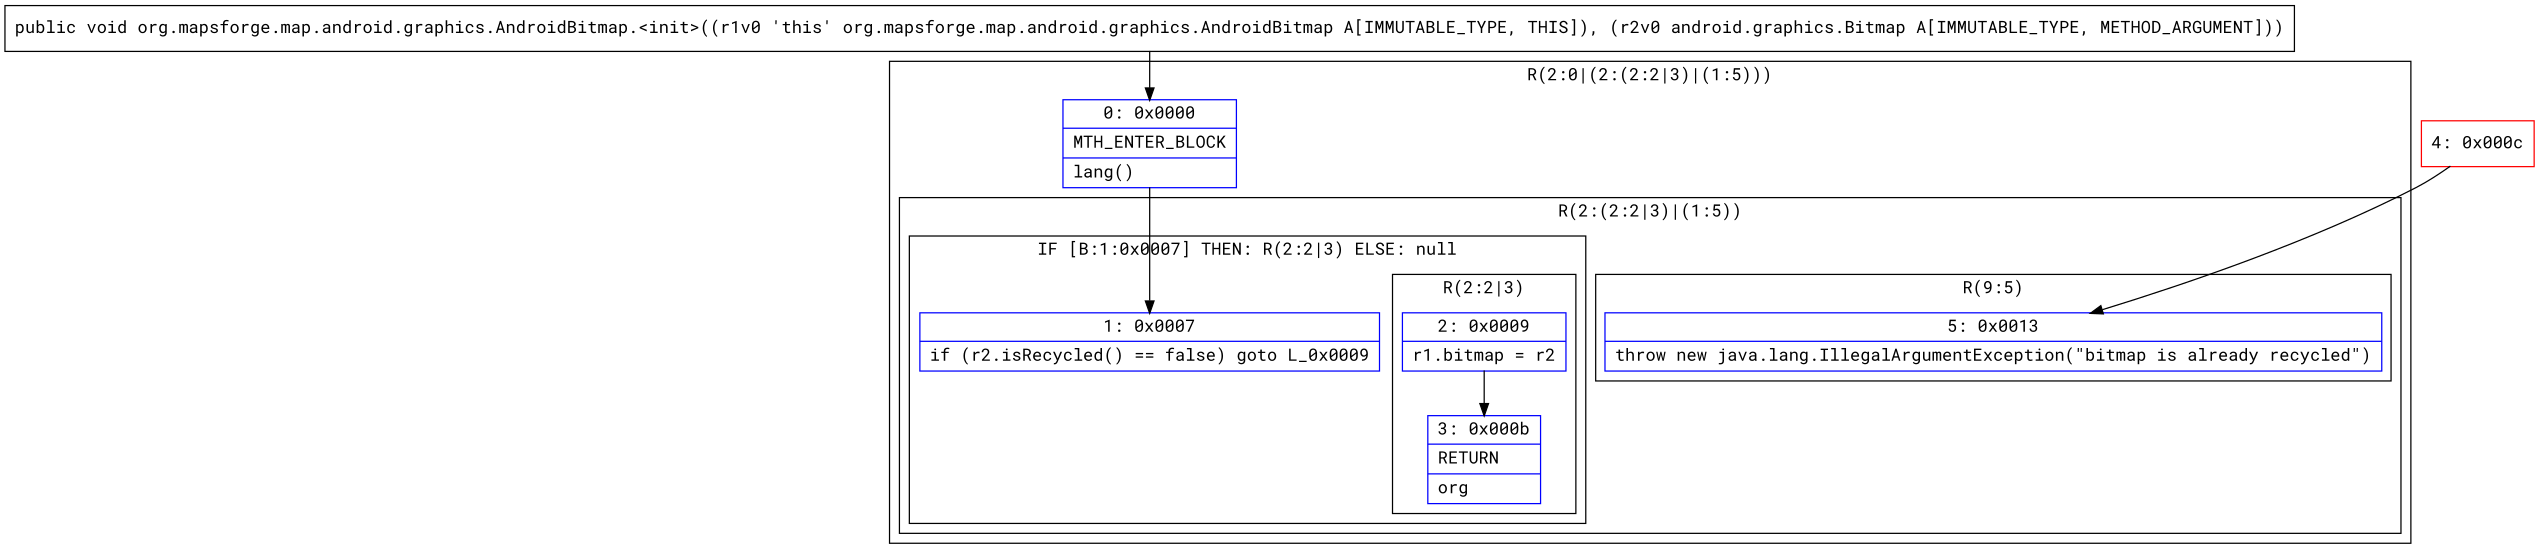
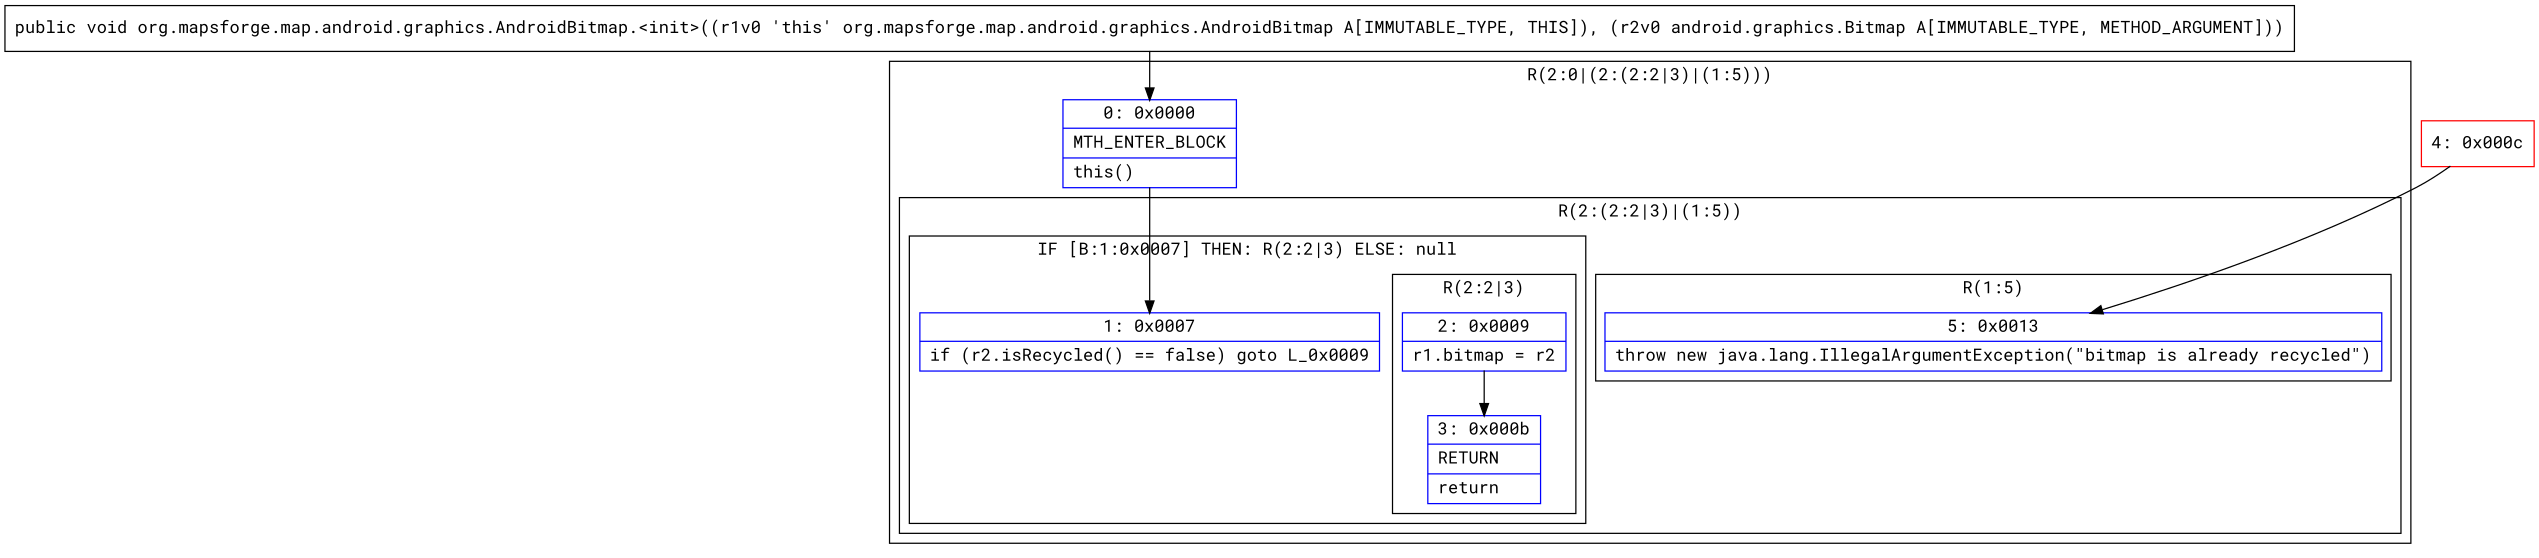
(1104, 172) -> (1104, 172)
(1993, 289) -> (1993, 289)
(1453, 488) -> (1469, 488)
